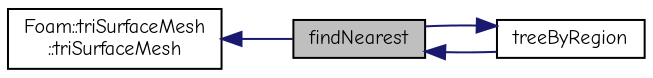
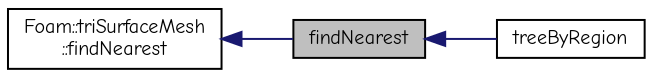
(451, 26) -> none
(115, 39) -> (115, 39)
